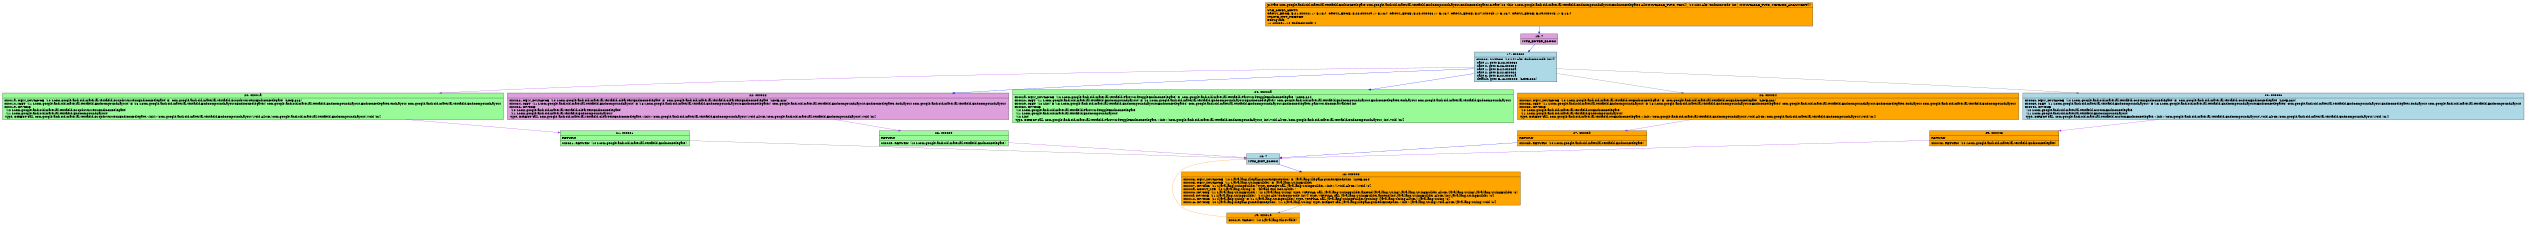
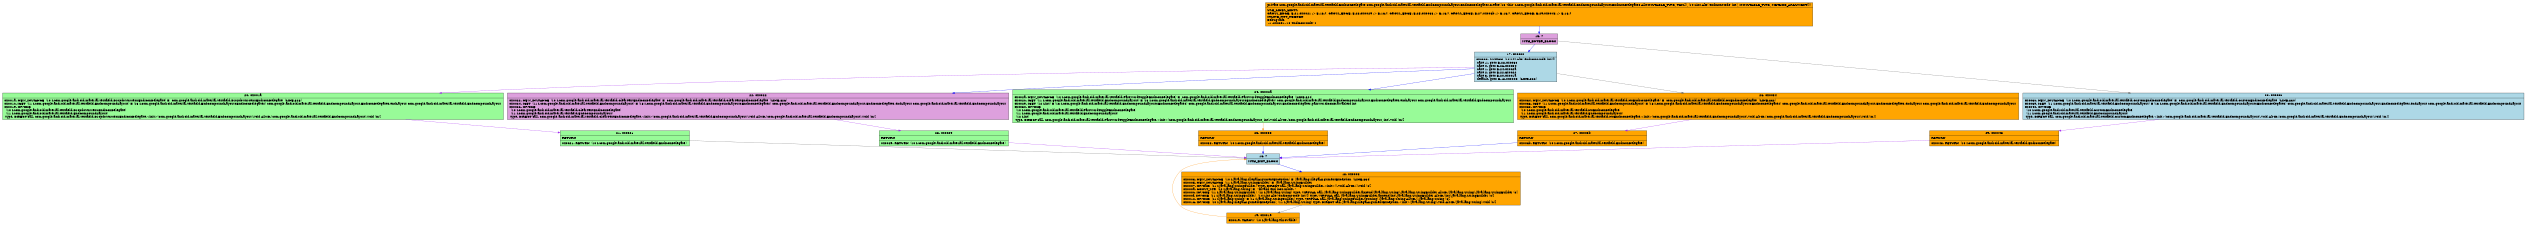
(1817, 80) -> (1843, 67)
none -> (1263, 138)
